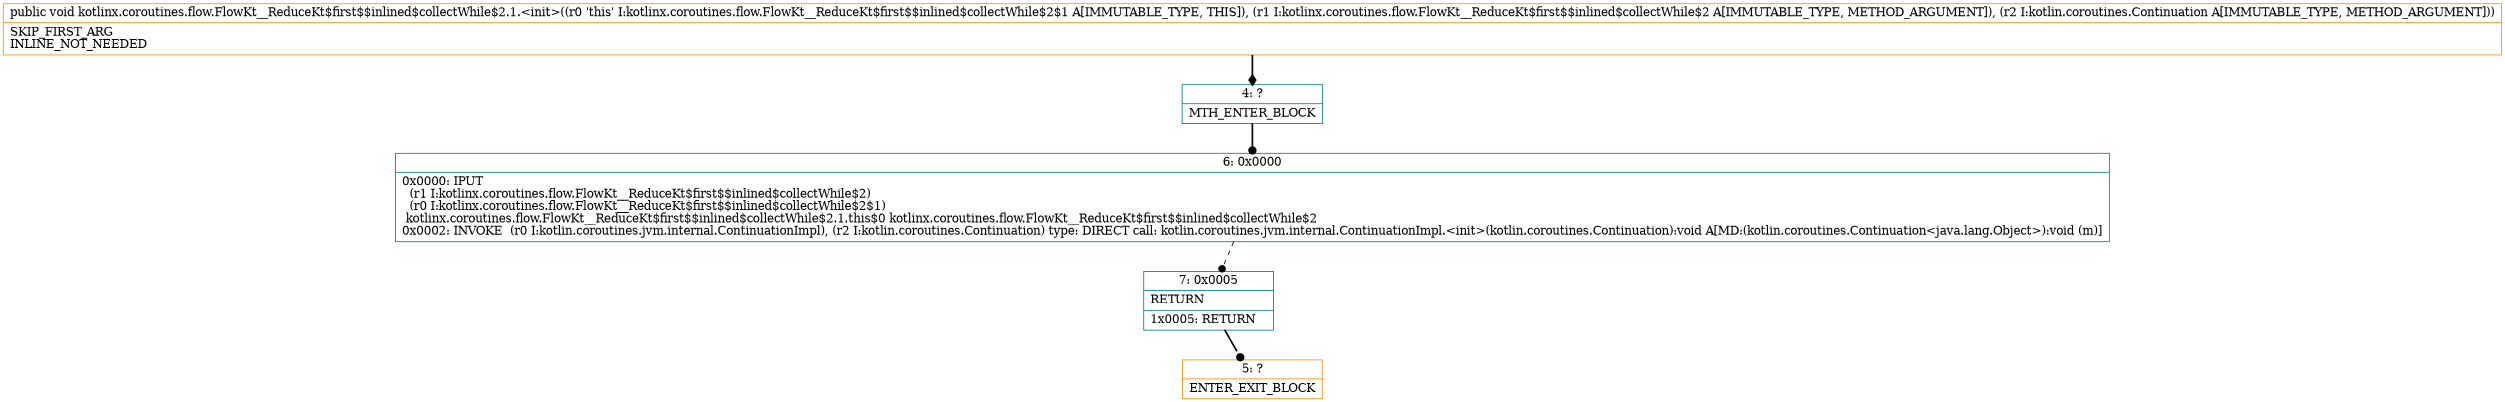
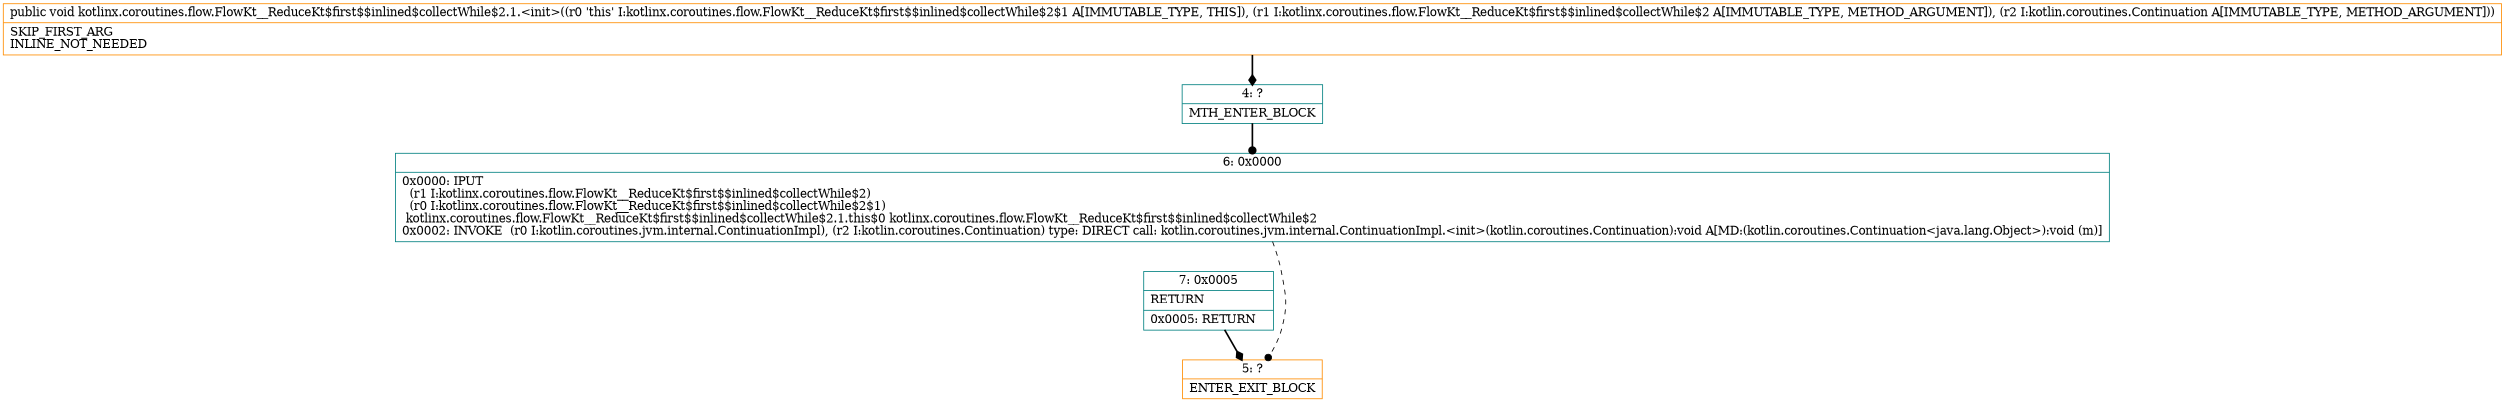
(1229, 254) -> (1286, 299)
(1209, 320) -> (1209, 320)
(1231, 341) -> (1231, 341)
